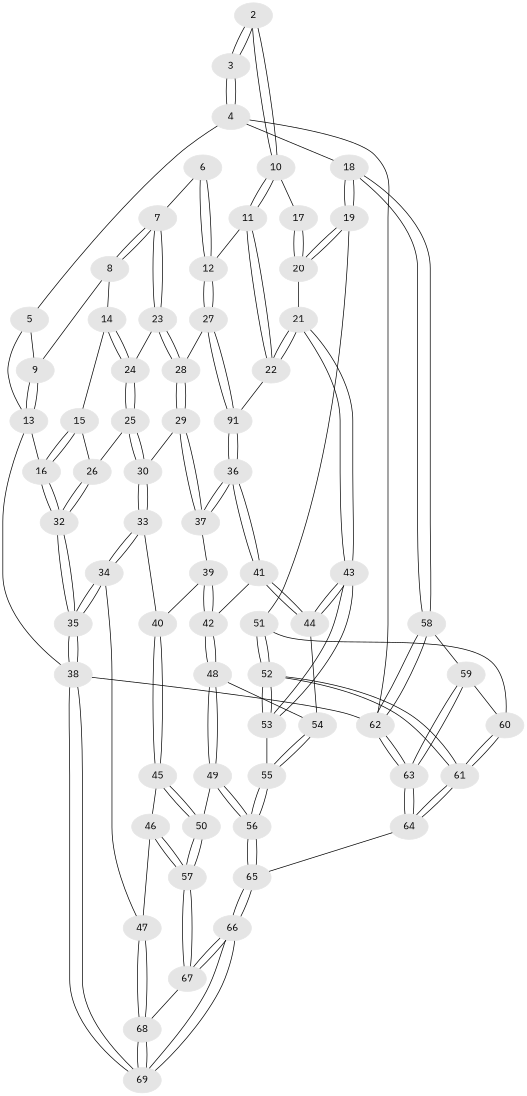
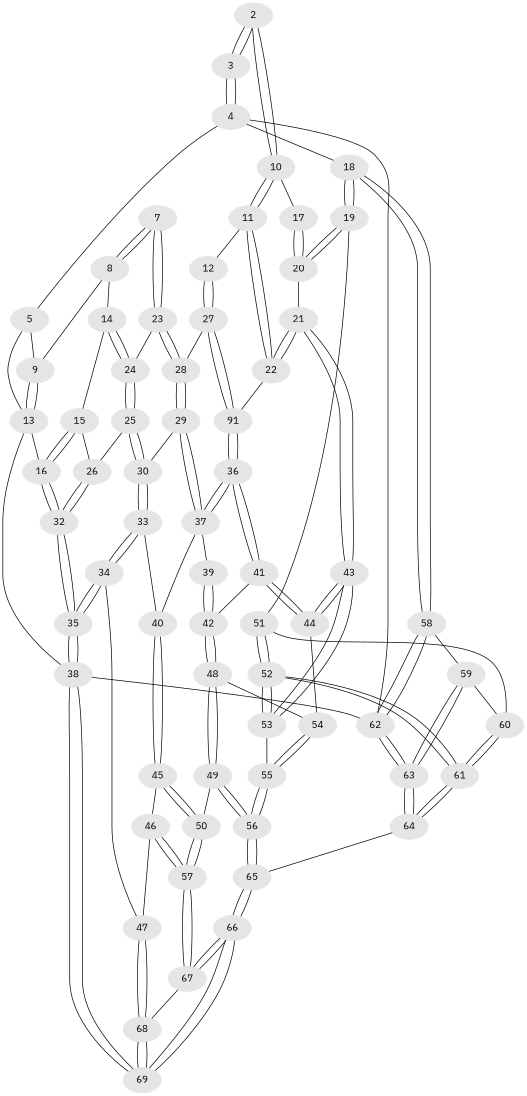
(203, 168) -> none
(183, 598) -> (178, 573)
